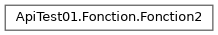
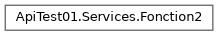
(109, 18) -> (109, 18)
